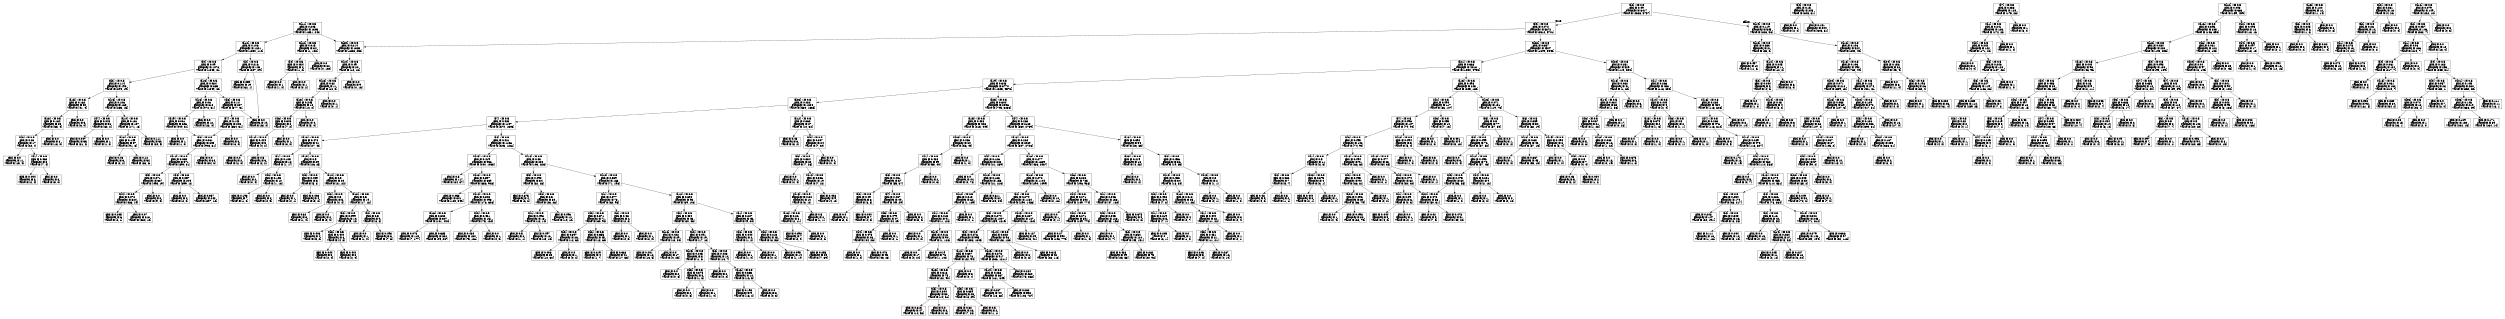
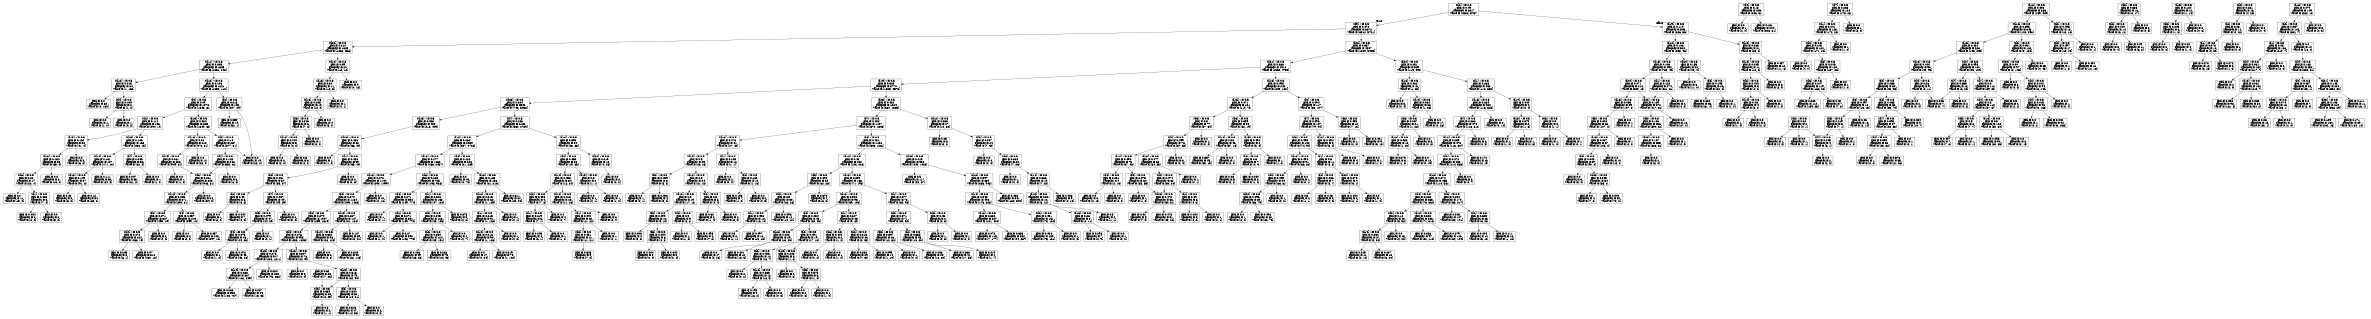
(328, 37) -> (277, 57)
(295, 66) -> (124, 104)
(2133, 94) -> (1947, 95)
(1159, 237) -> (534, 237)
(1220, 255) -> none
(965, 302) -> (322, 282)
